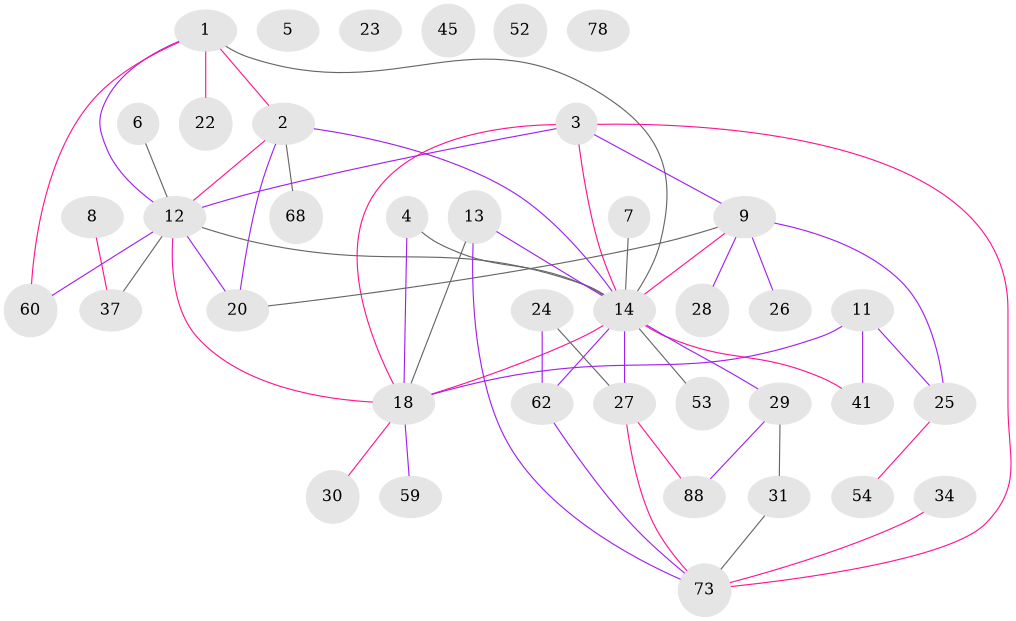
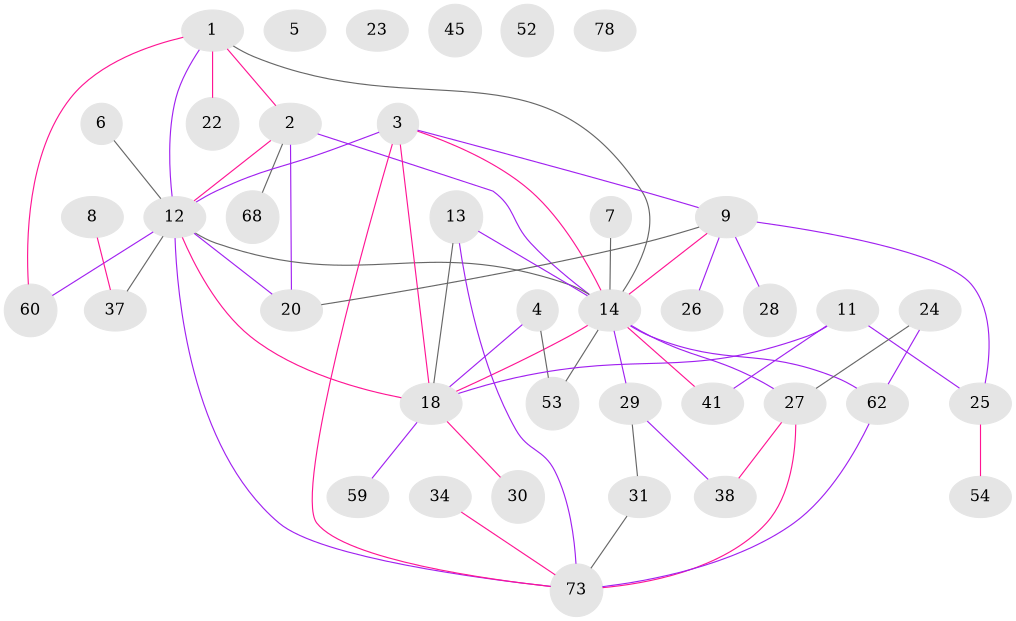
(512, 266) -> (545, 357)
(694, 497) -> (725, 497)
none -> (269, 512)
